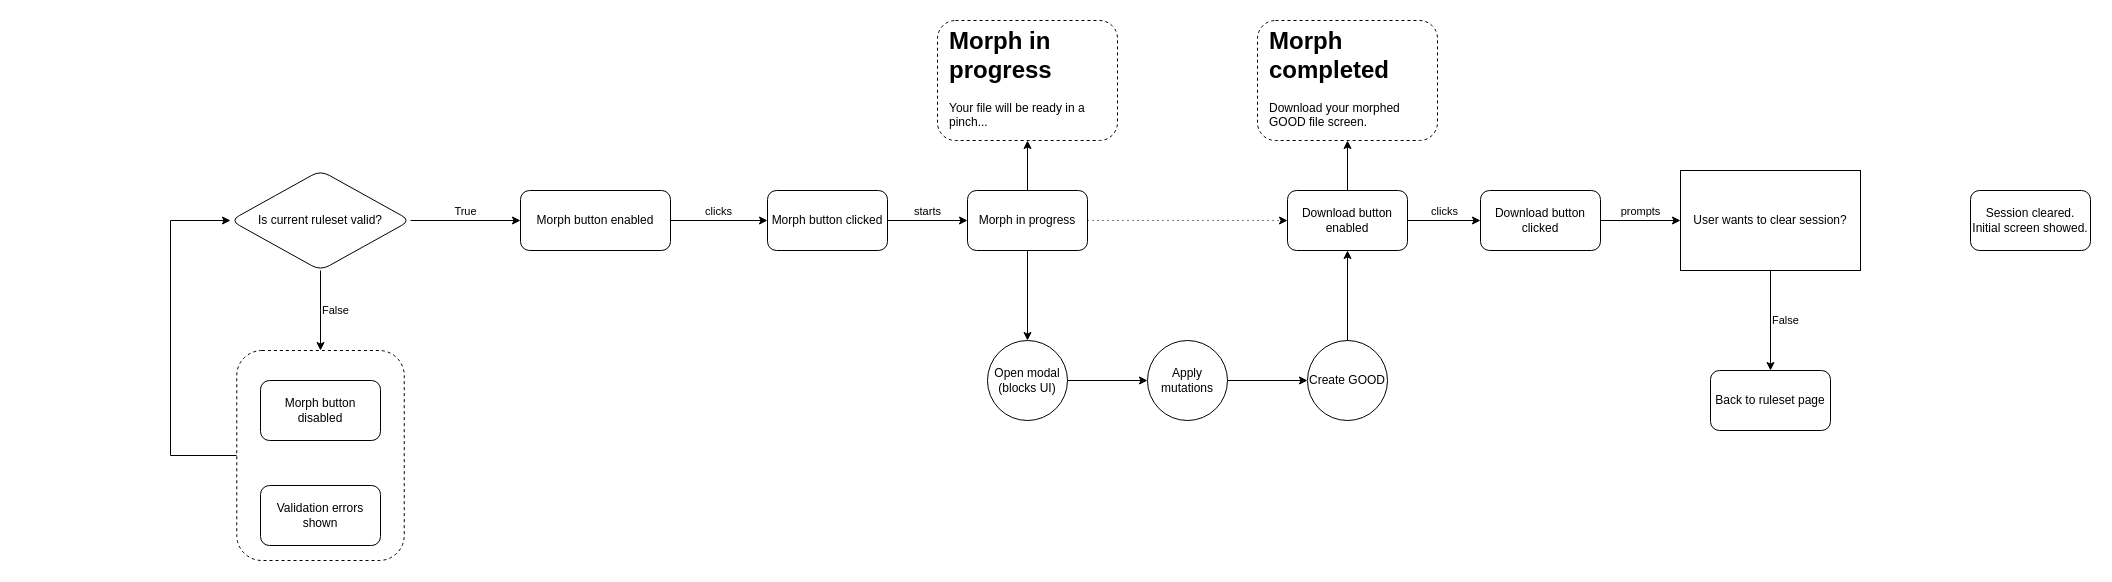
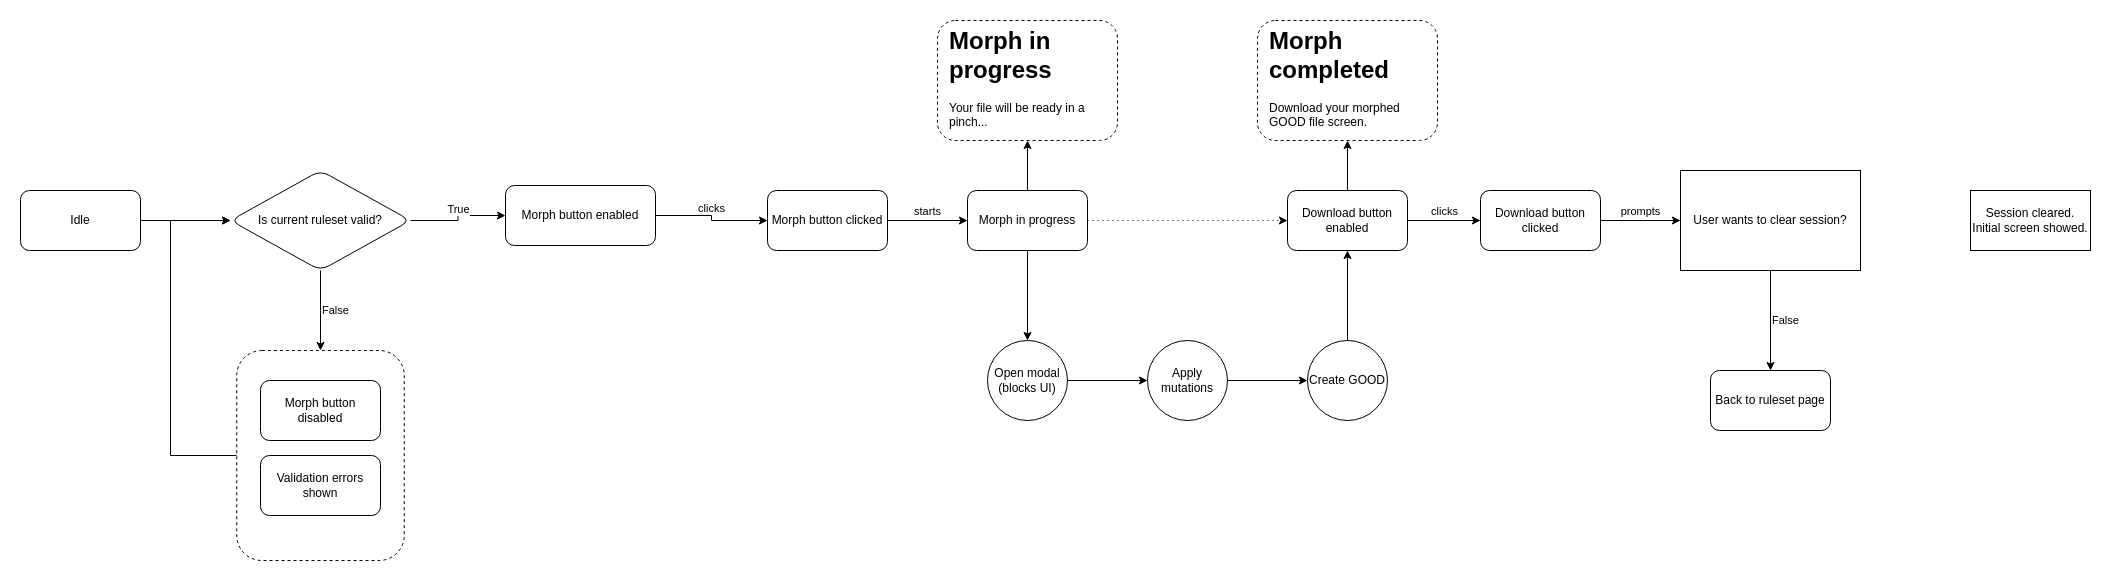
none -> (81, 221)
none -> (154, 221)
(596, 221) -> (581, 216)
(2031, 221) -> (2031, 221)
(321, 516) -> (321, 486)
